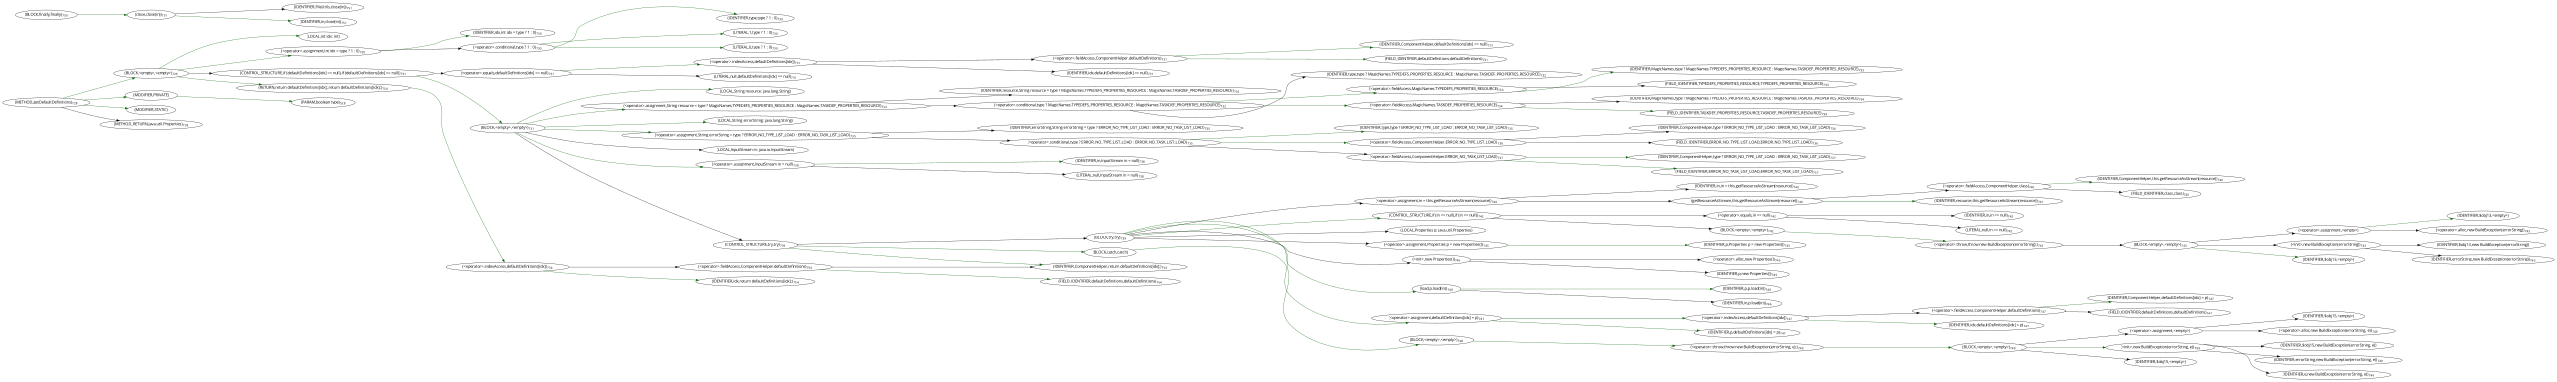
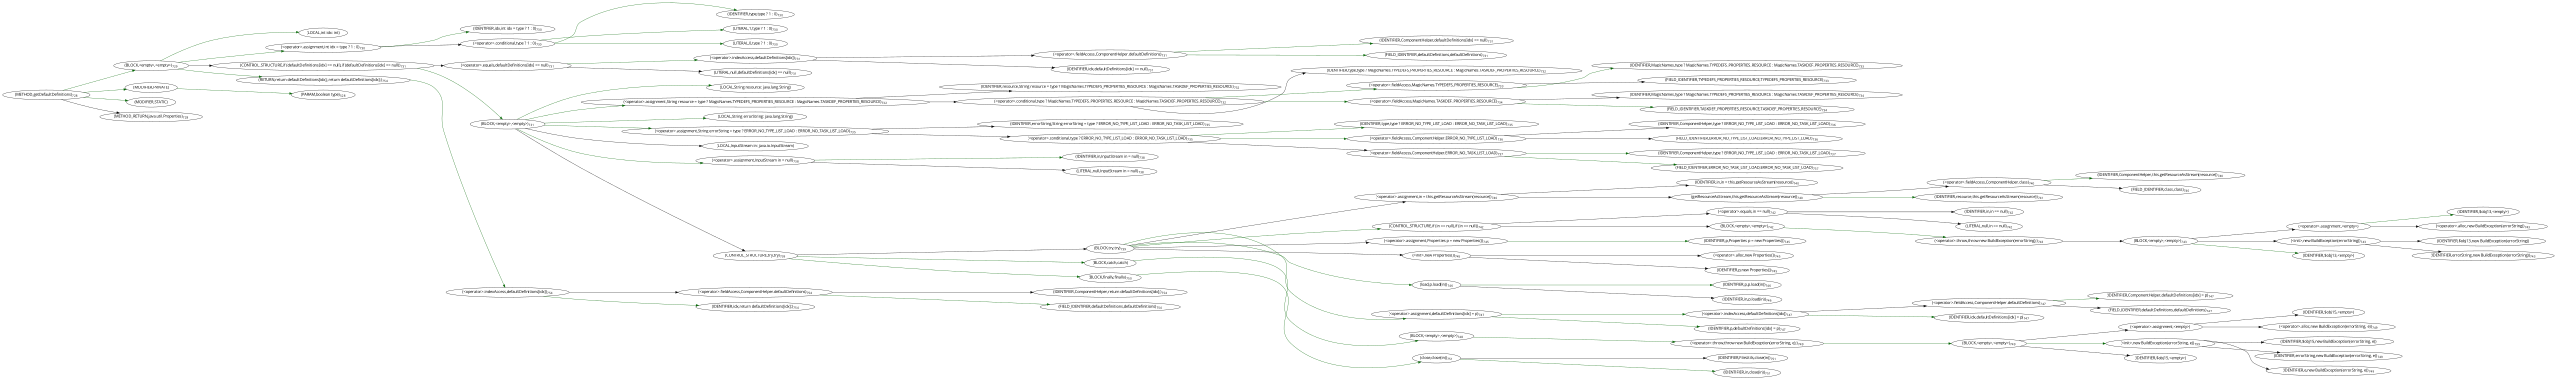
(1436, 230) -> none
(914, 258) -> (933, 270)
